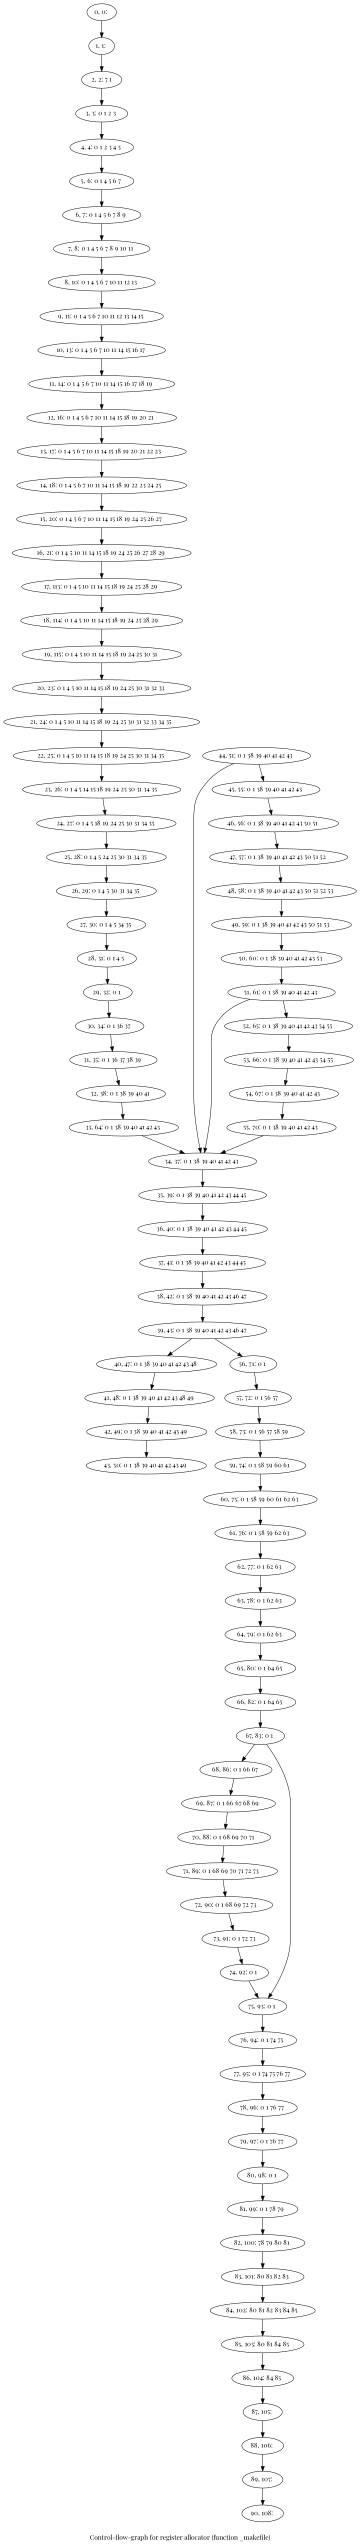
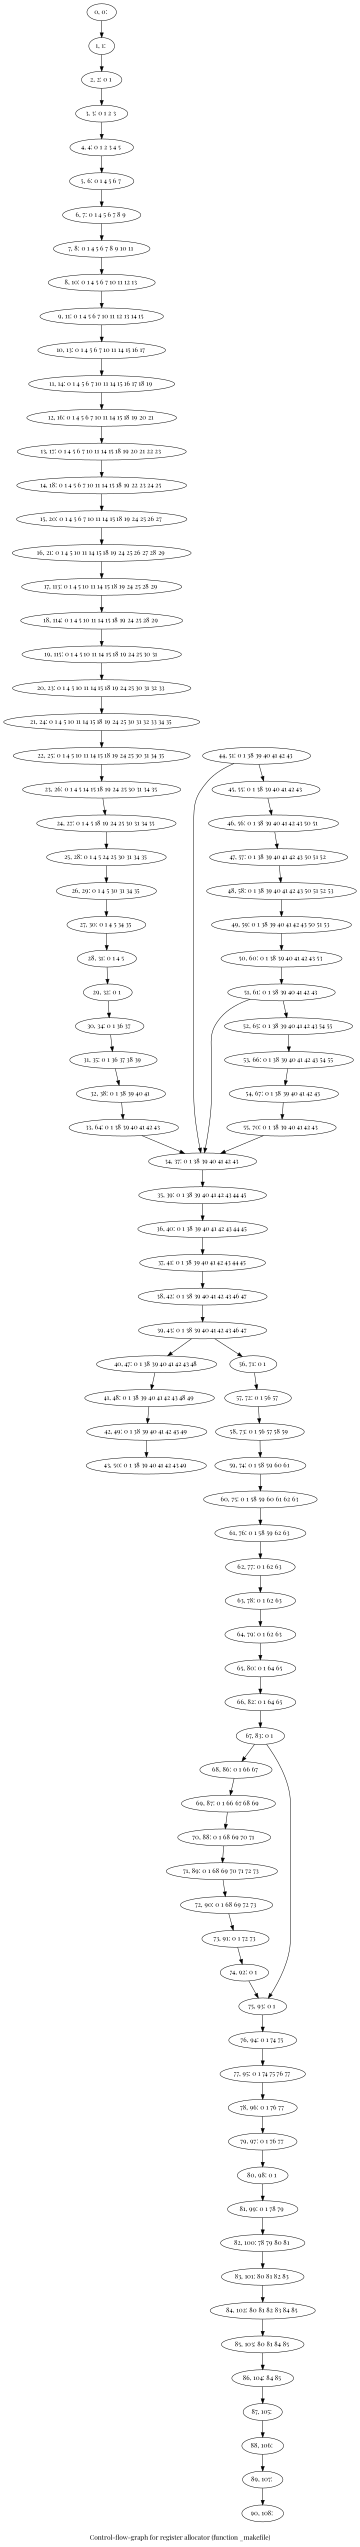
(102, 80) -> (102, 80)
